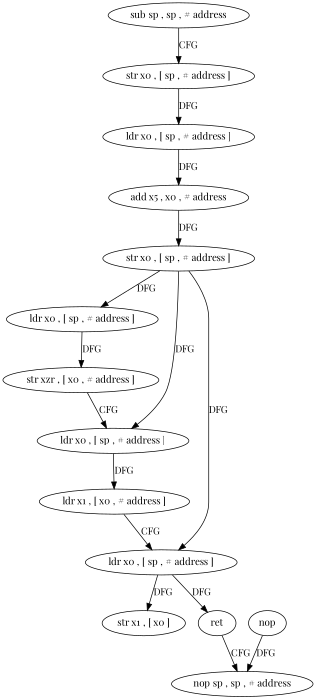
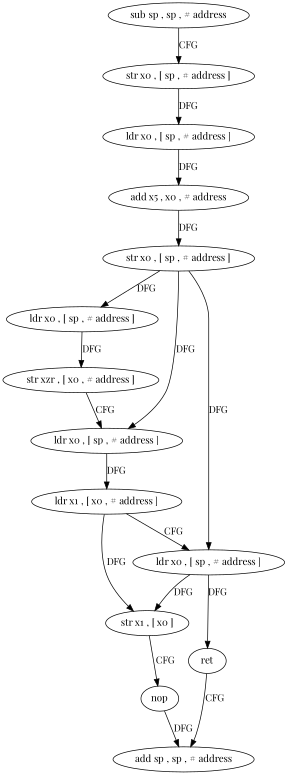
none -> (104, 564)
none -> (153, 657)
(242, 684) -> (184, 759)
